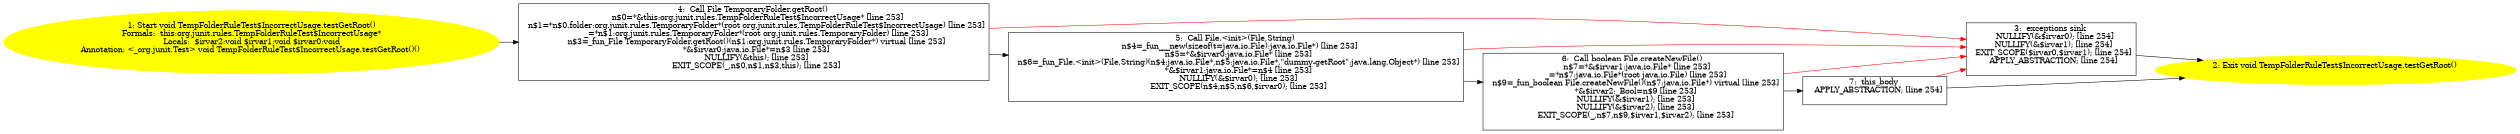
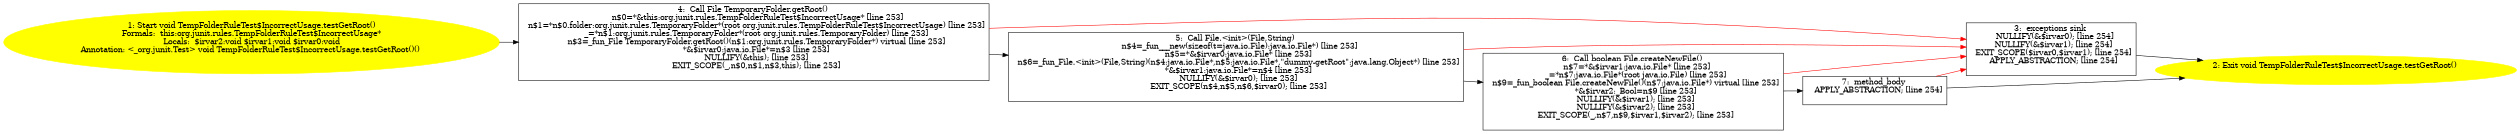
(1875, 91) -> (1875, 91)
